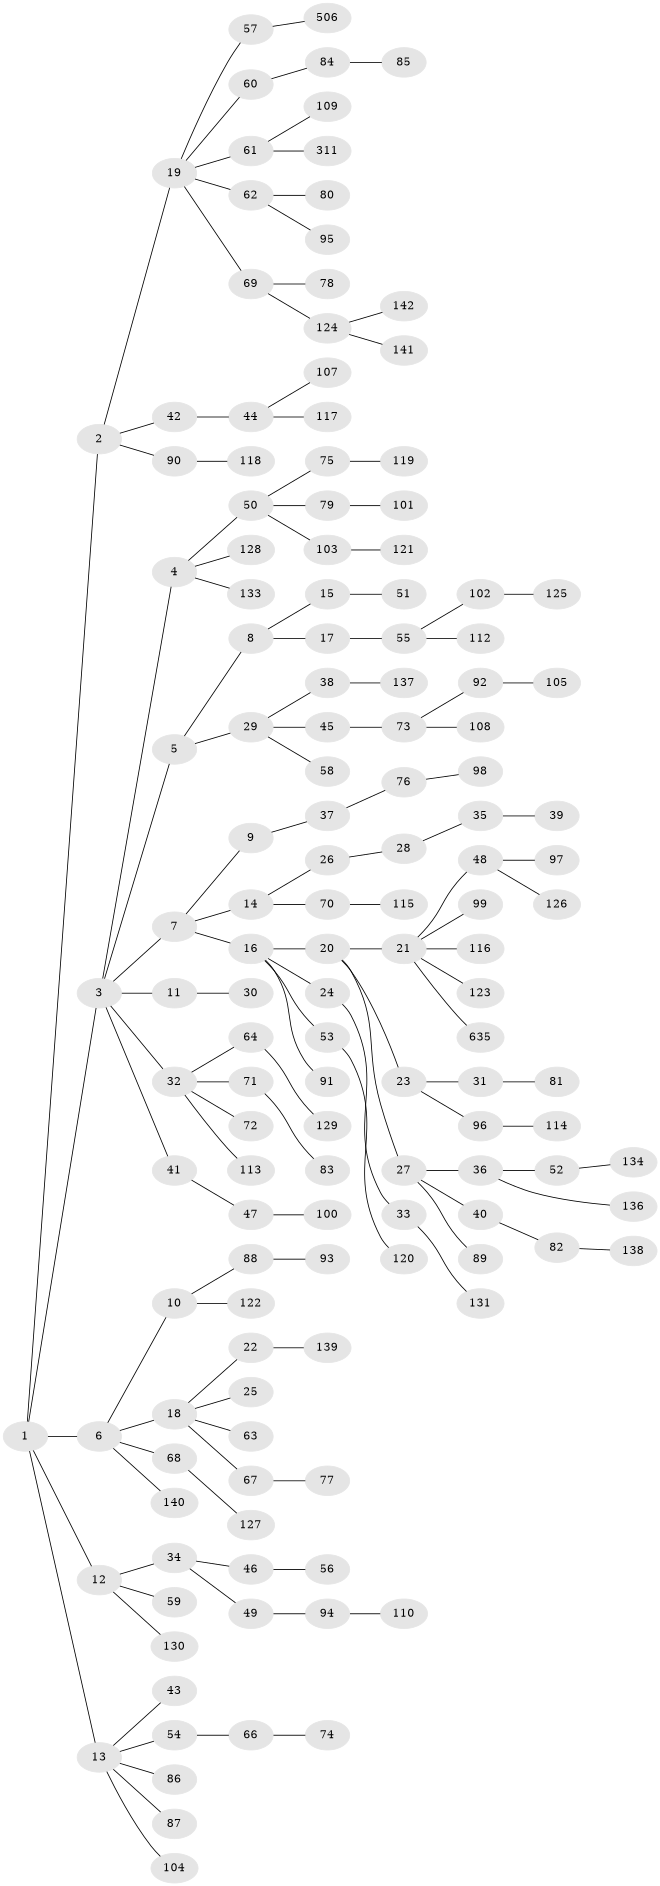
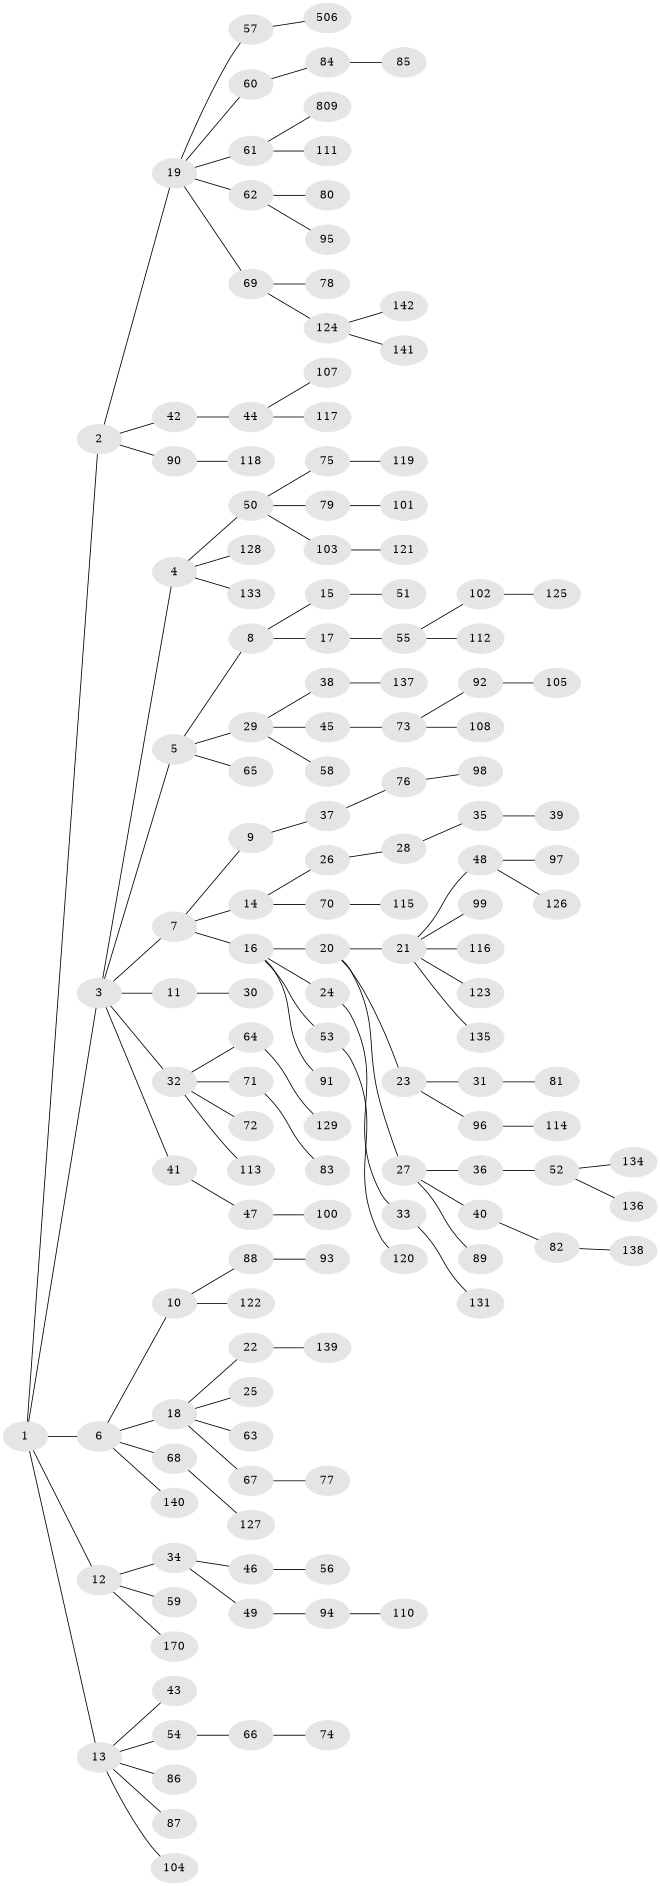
(328, 107) -> (328, 107)
(328, 151) -> (328, 151)
none -> (251, 772)
(480, 1038) -> (480, 1038)
(553, 1197) -> (595, 1188)
(175, 1647) -> (175, 1647)
